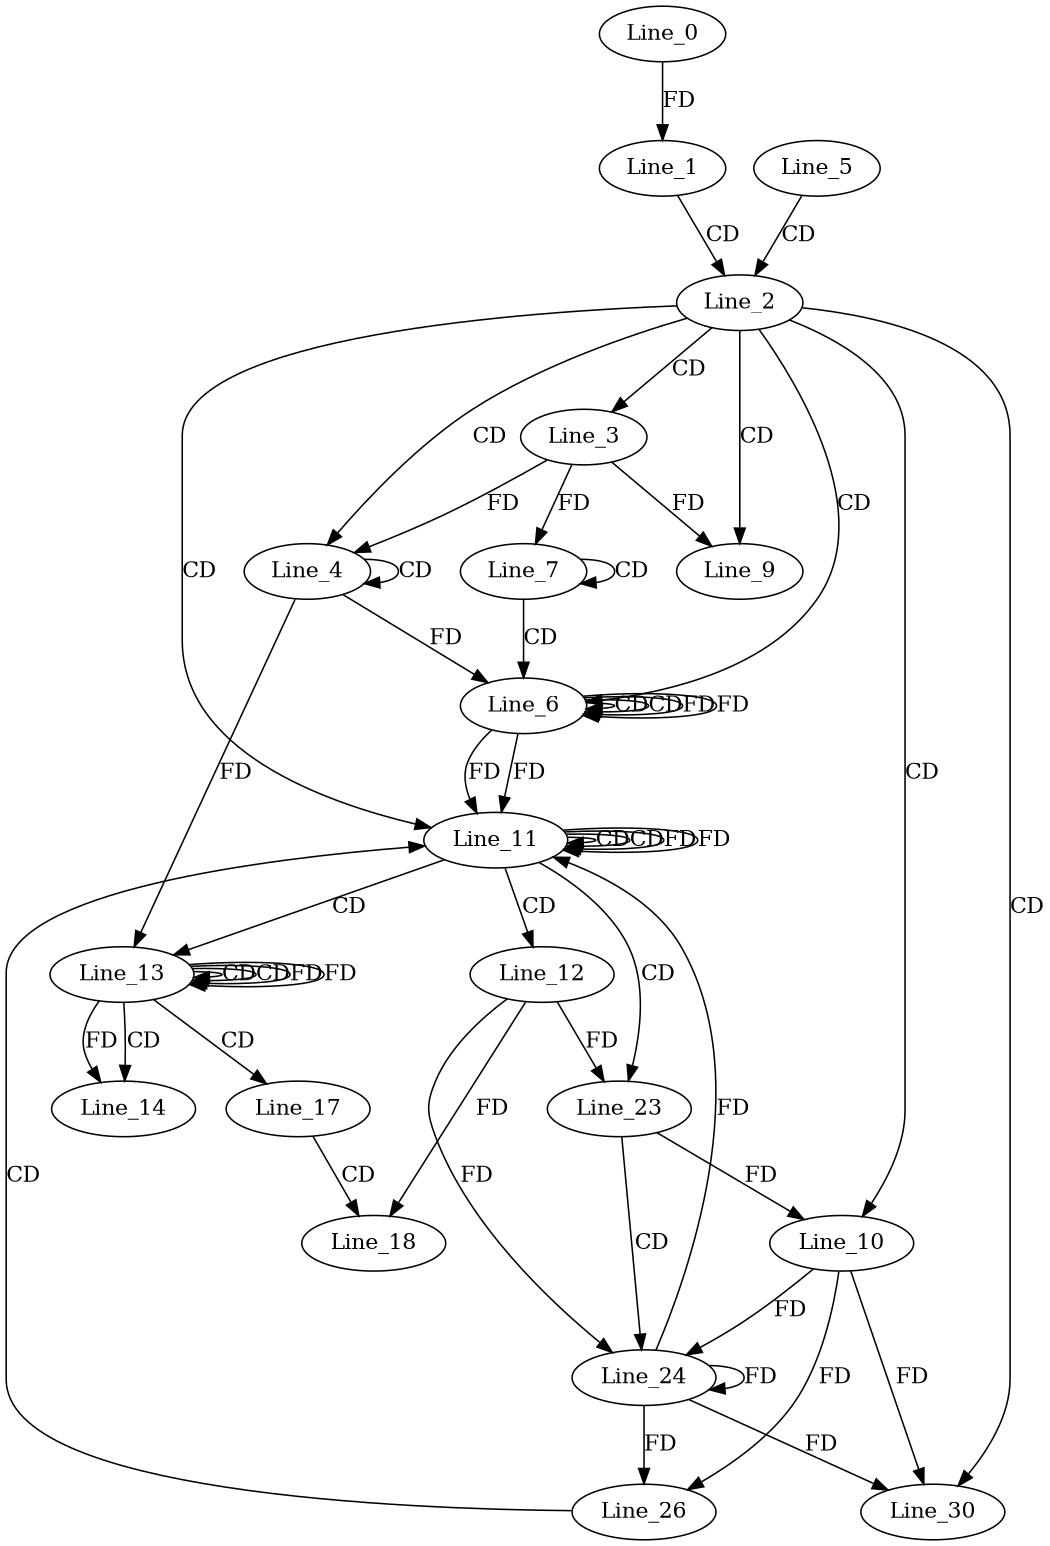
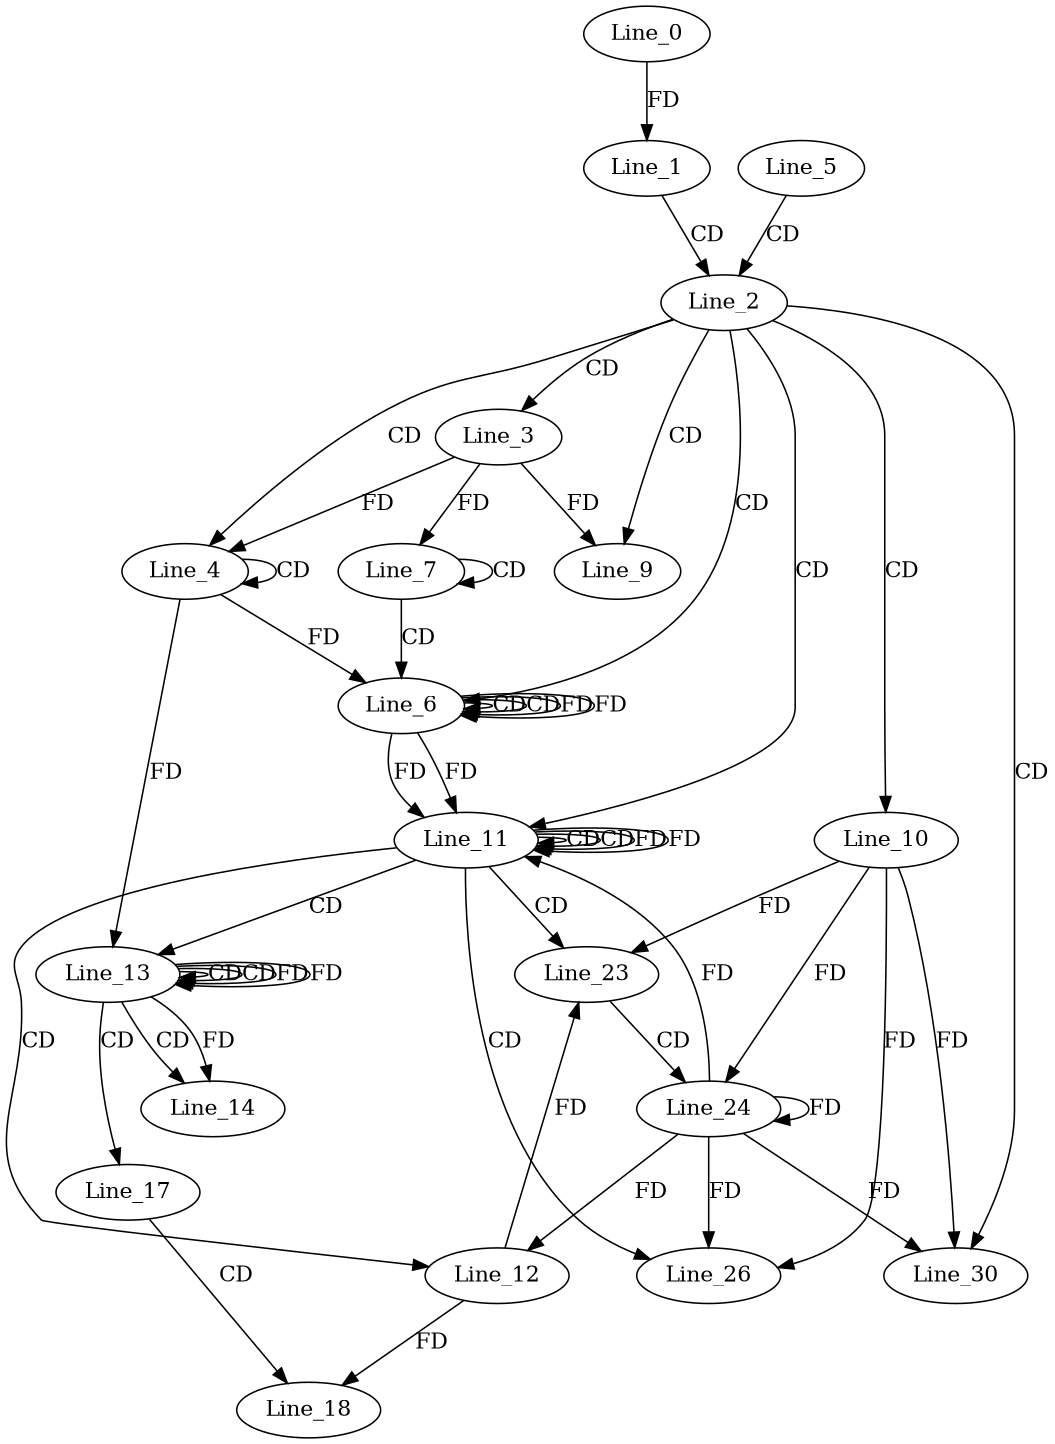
(724, 1172) -> (742, 903)
(457, 1181) -> (609, 1187)
(6, 1259) -> (498, 1088)
